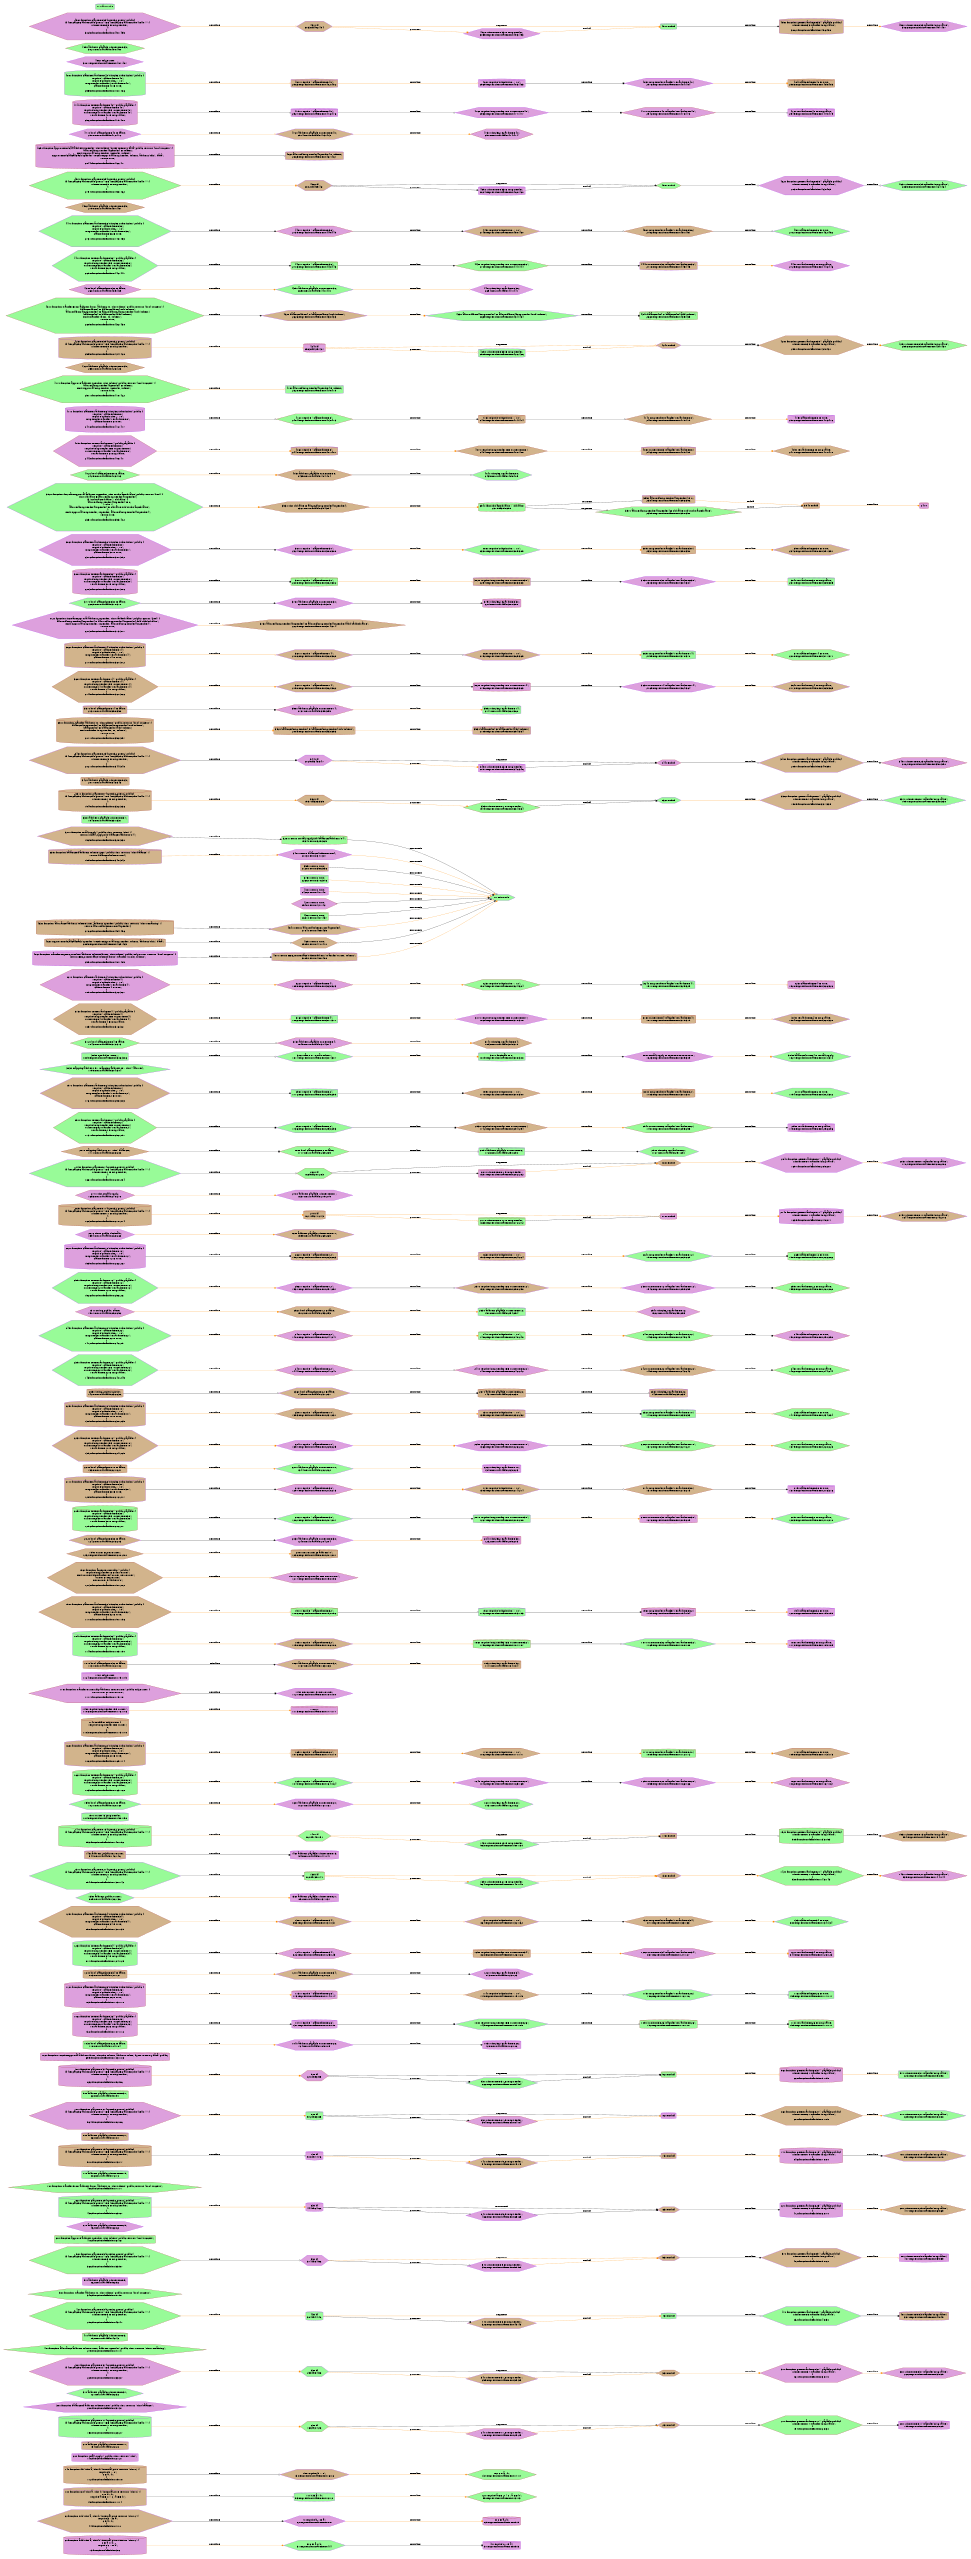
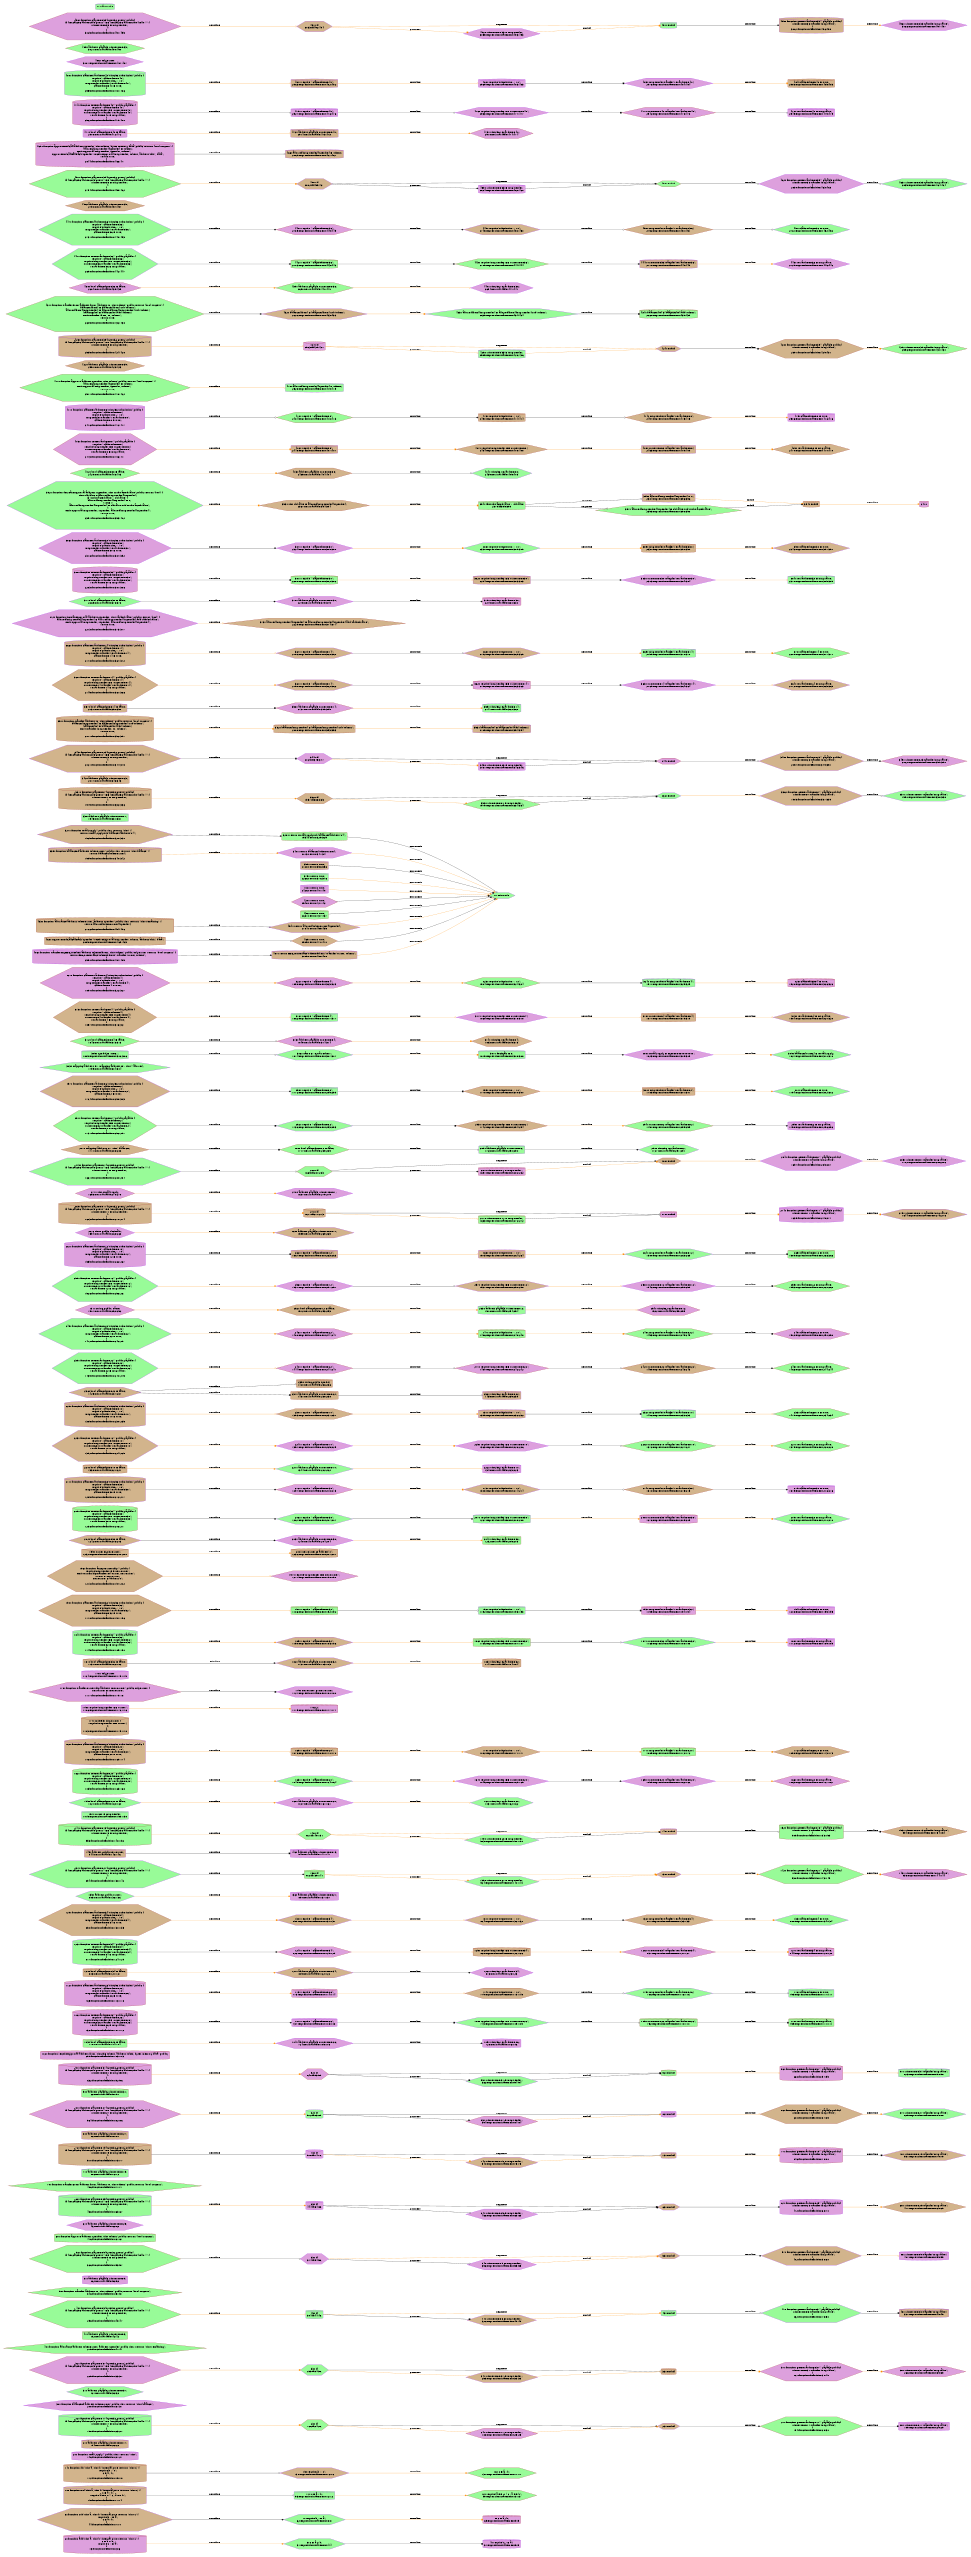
(105, 134) -> (105, 133)
(314, 134) -> (314, 133)
(314, 290) -> (314, 288)
(492, 1215) -> (492, 1213)
(200, 1393) -> (216, 1388)
(502, 1540) -> (502, 1540)
(105, 1554) -> (105, 1553)
(502, 2206) -> (502, 2205)
(669, 2373) -> (669, 2372)
(314, 2521) -> (314, 2520)
